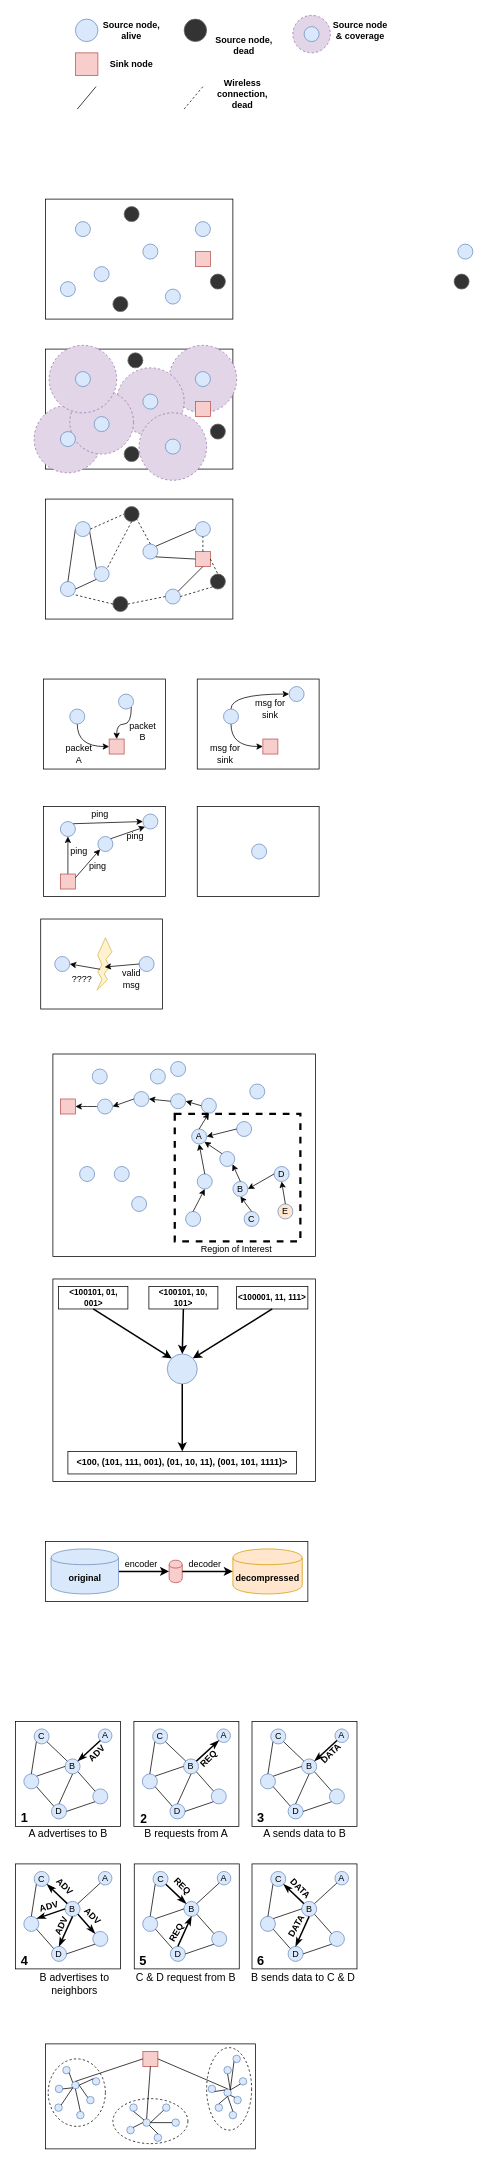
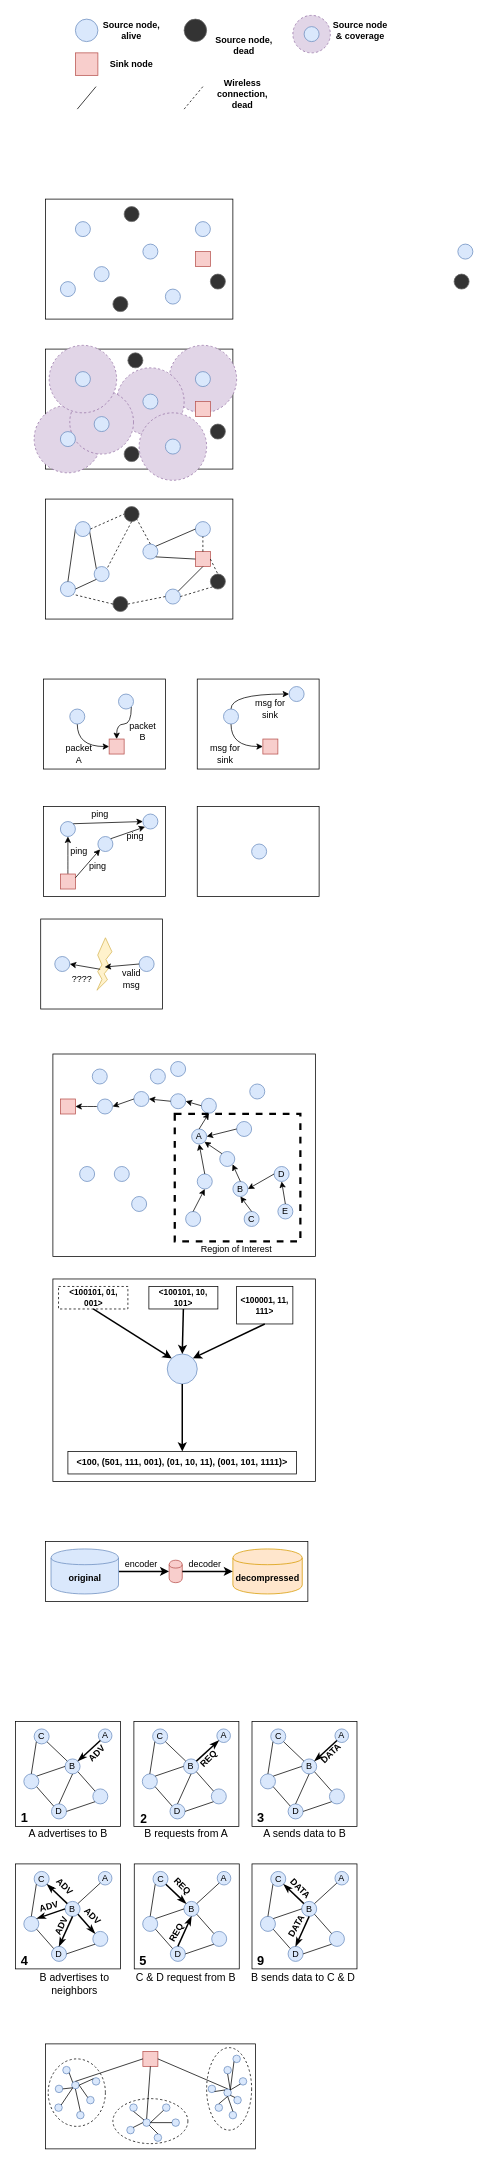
(285, 1212) -> (285, 1212)
(93, 1298) -> (93, 1298)
(272, 1298) -> (265, 1305)
(182, 1463) -> (182, 1463)
(261, 1962) -> (261, 1962)
